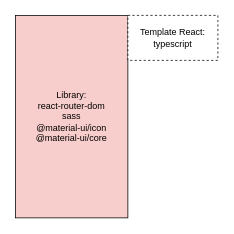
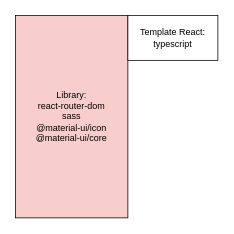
(173, 38) -> (173, 38)
